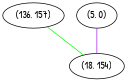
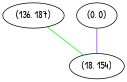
(33, 15) -> (33, 15)
(97, 15) -> (97, 15)
